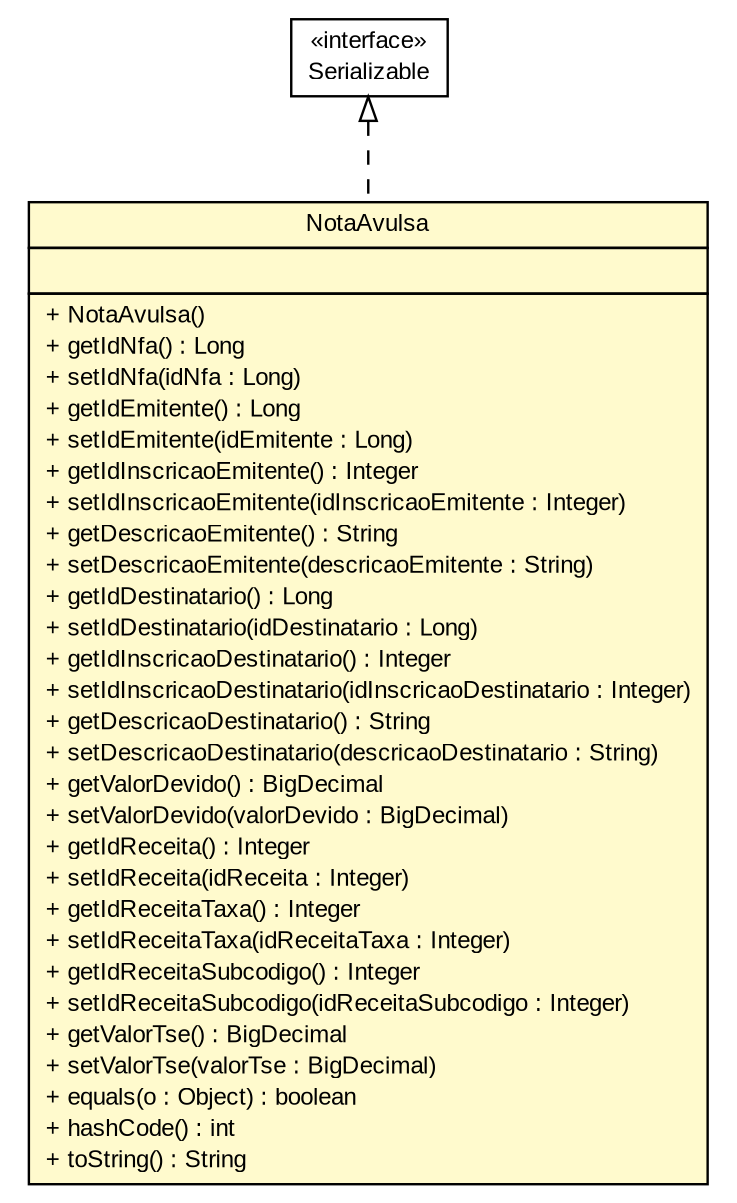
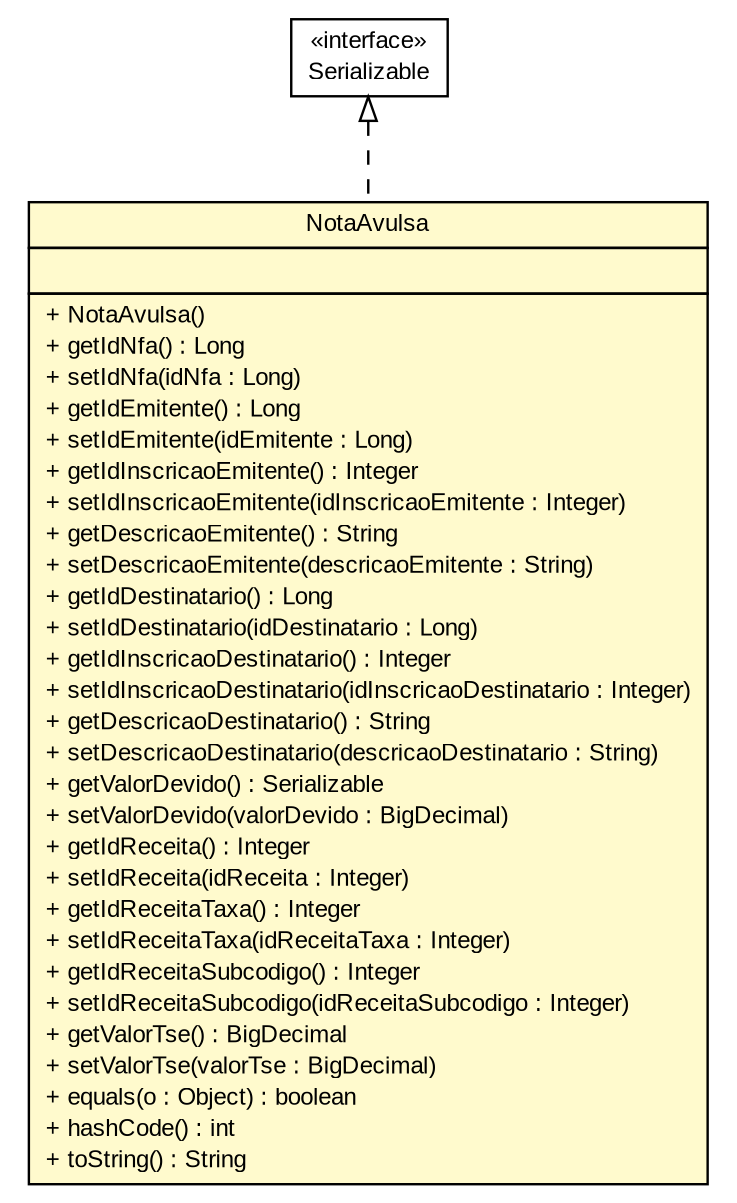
(215, 785) -> (215, 785)
